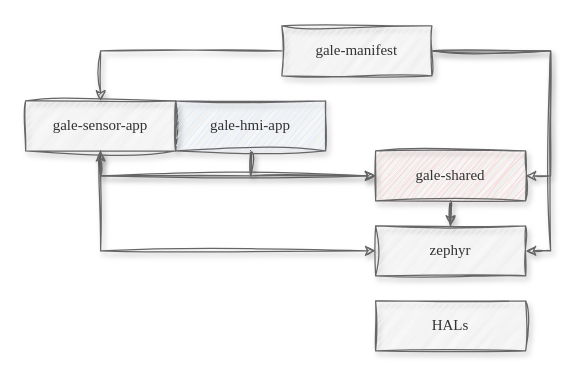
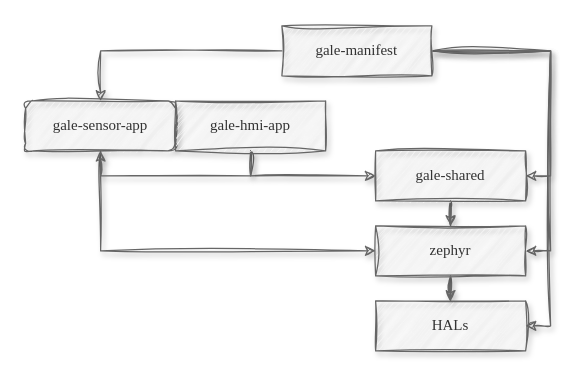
(101, 126) -> (101, 126)
(251, 126) -> (251, 126)
(368, 176) -> none
(451, 176) -> (451, 176)
none -> (451, 292)
none -> (551, 297)
